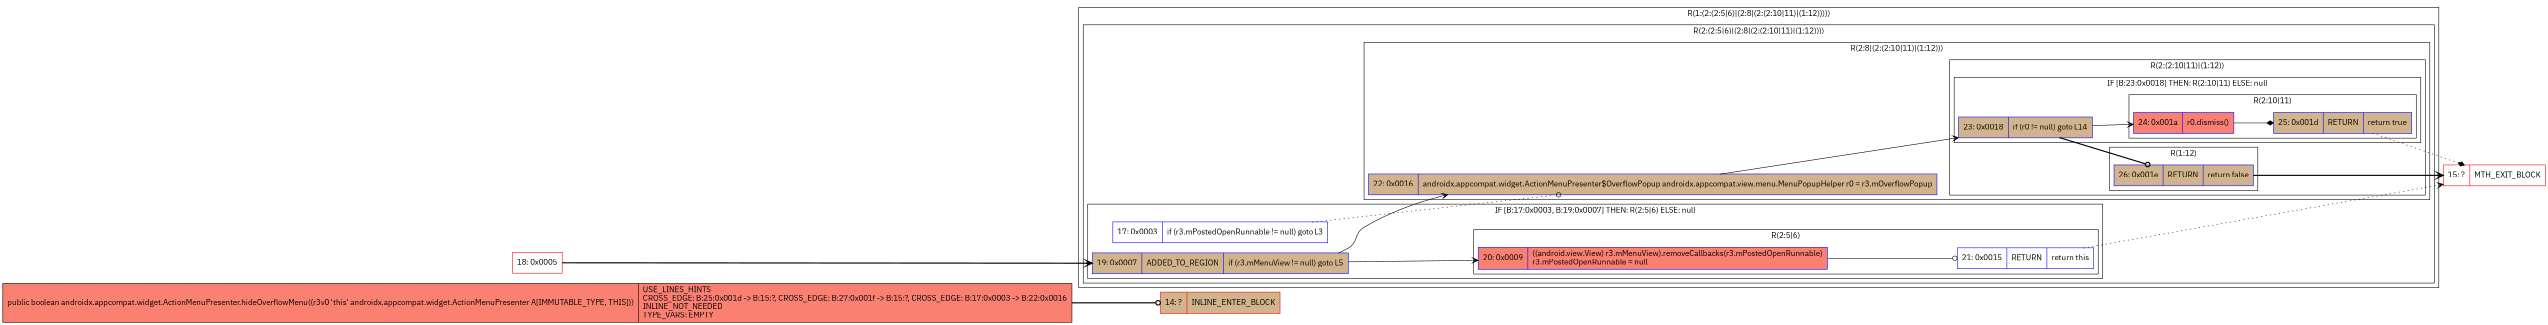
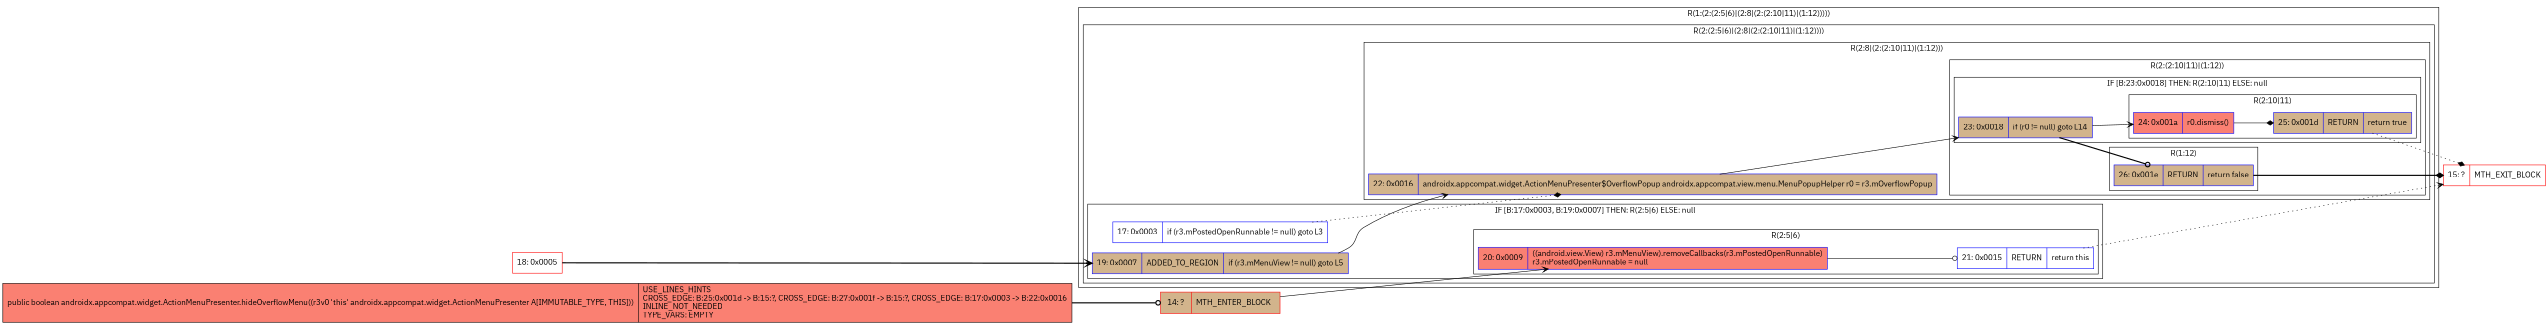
(2345, 175) -> (2345, 175)
(1433, 209) -> (1433, 209)
(1410, 261) -> (1411, 283)
(1234, 303) -> (1234, 303)
